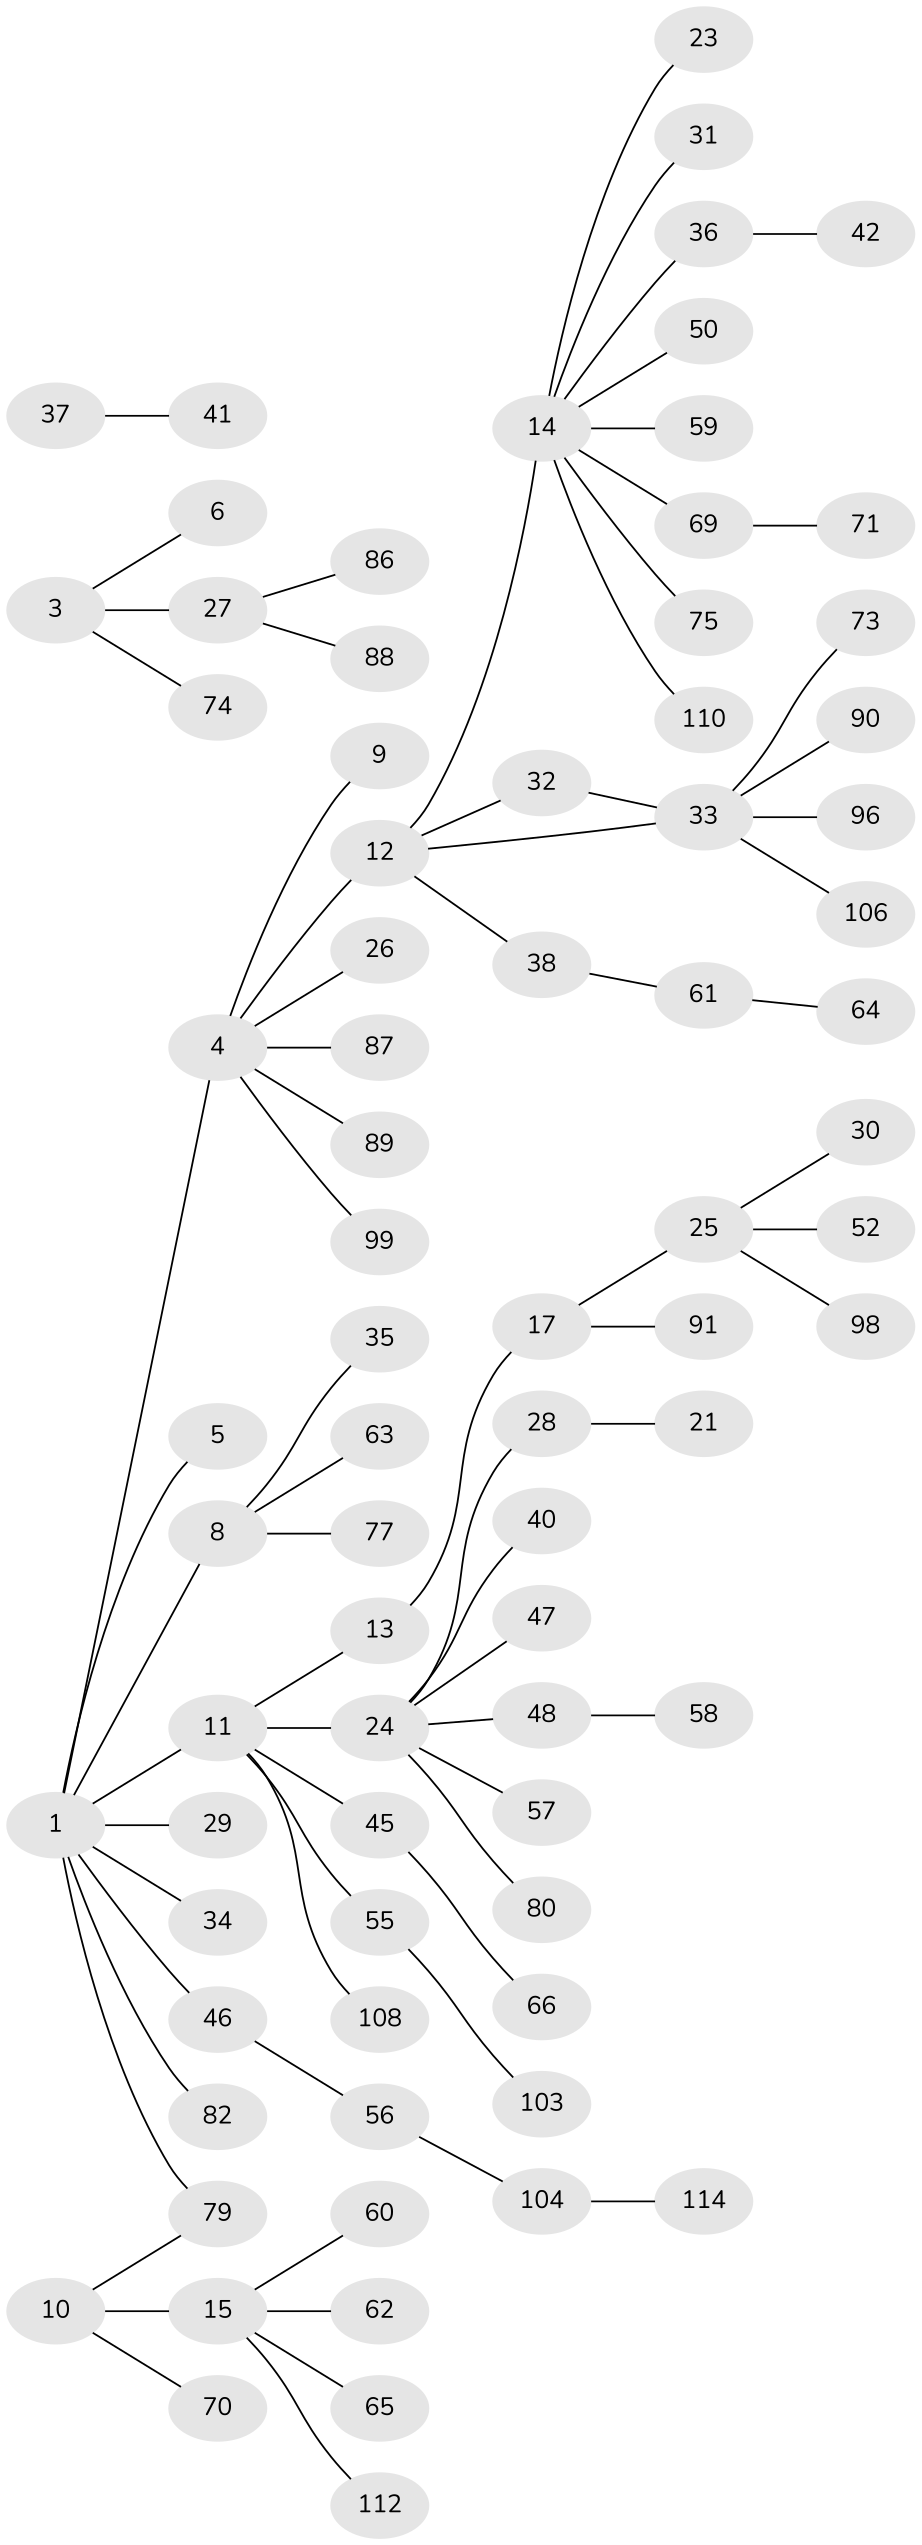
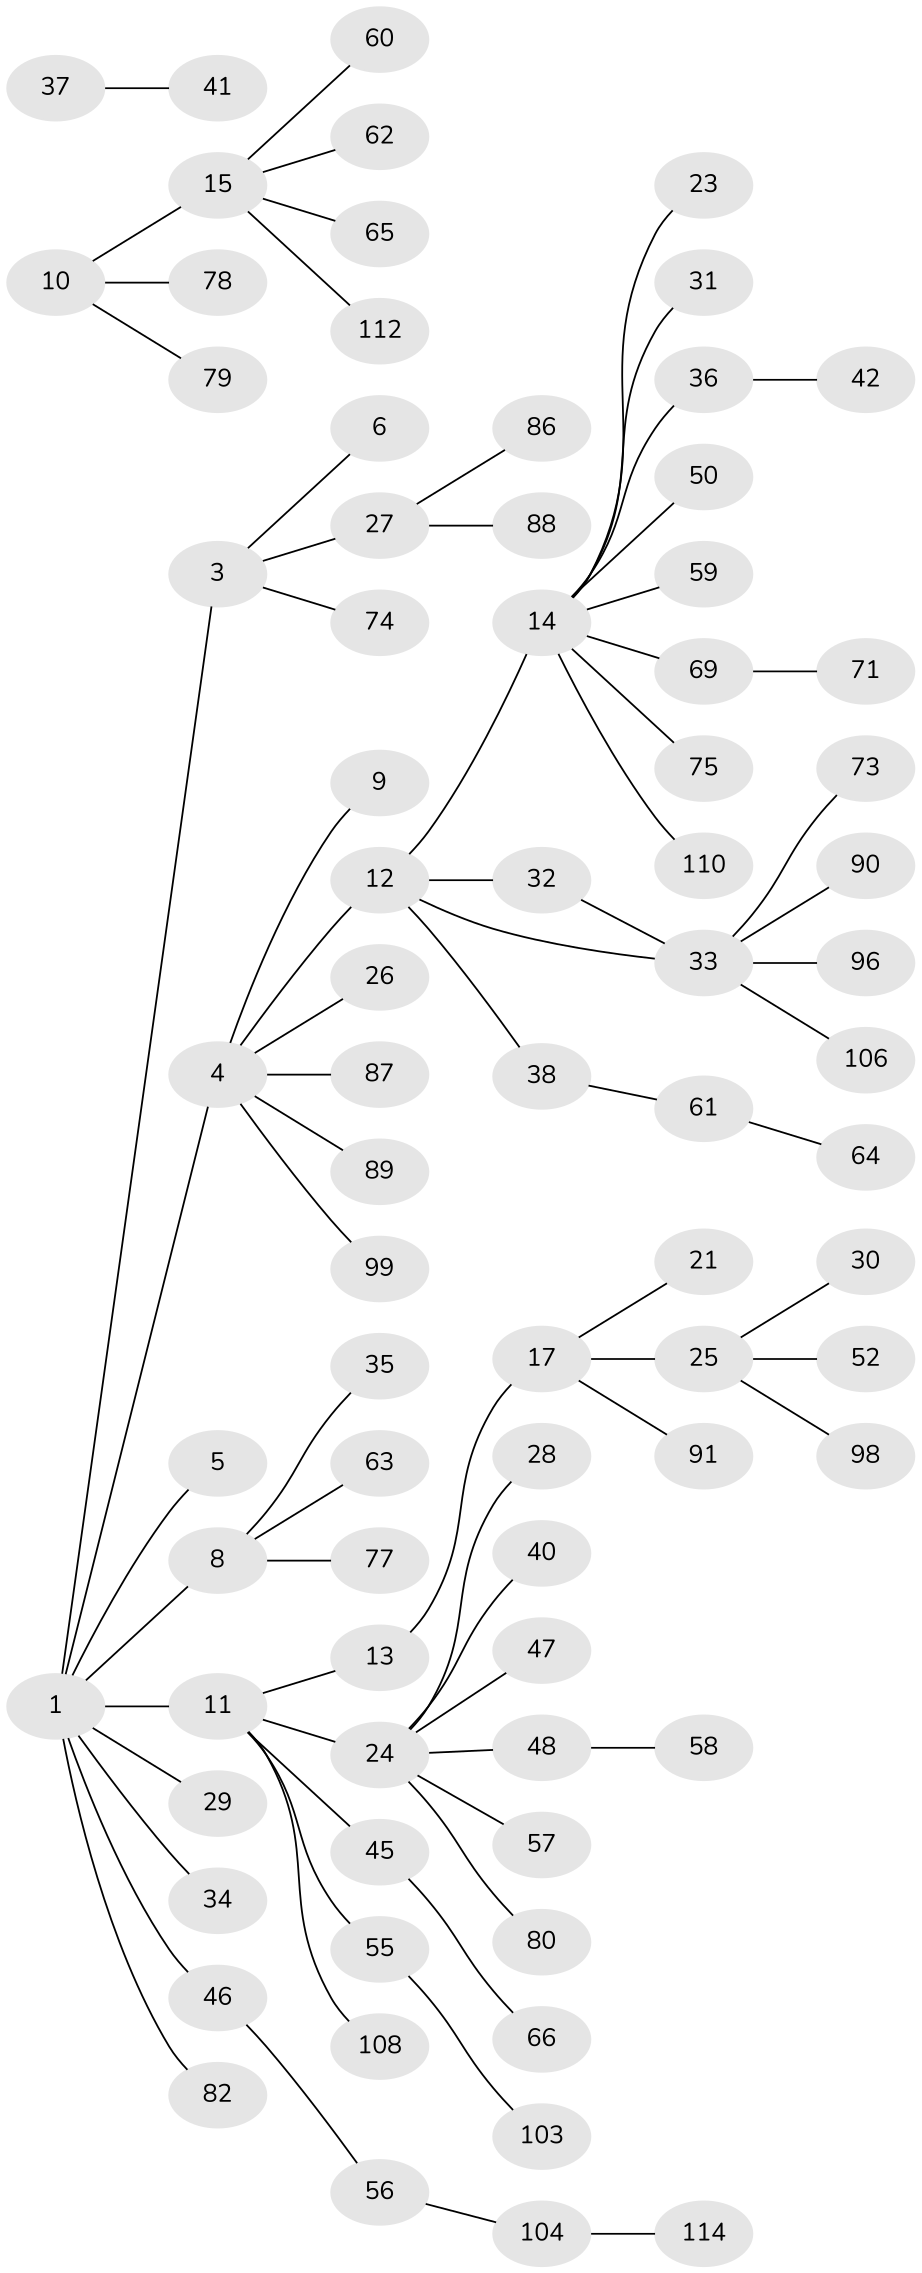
(623, 1424) -> (623, 1310)
(108, 2030) -> (137, 1140)
(218, 2408) -> (218, 283)
